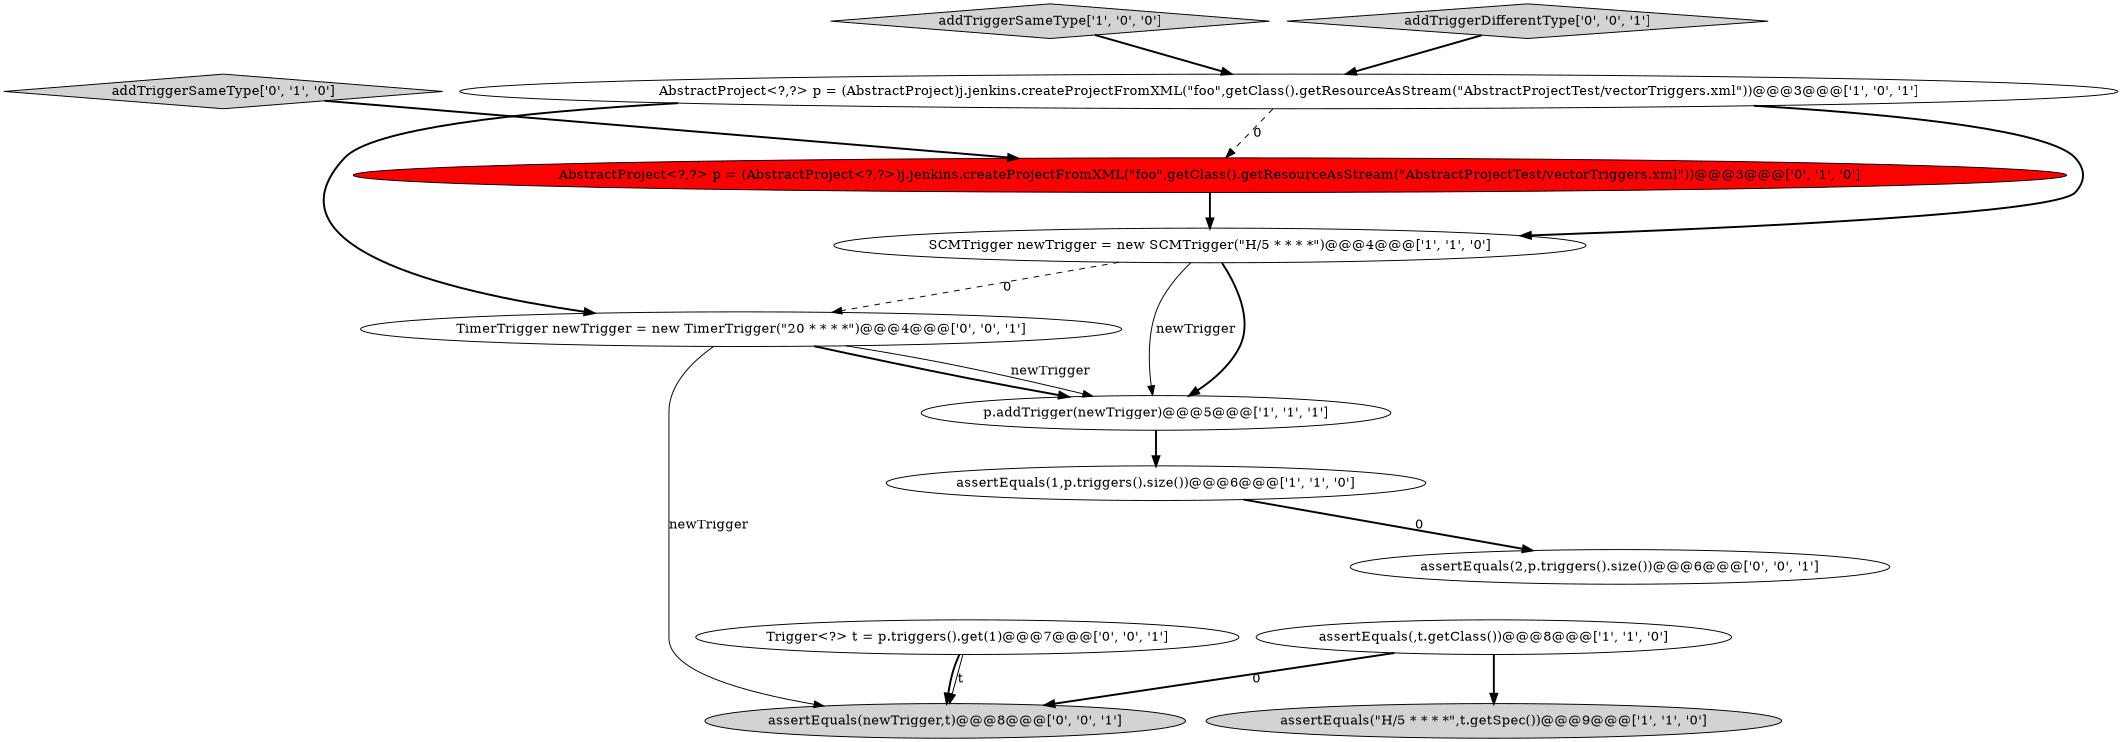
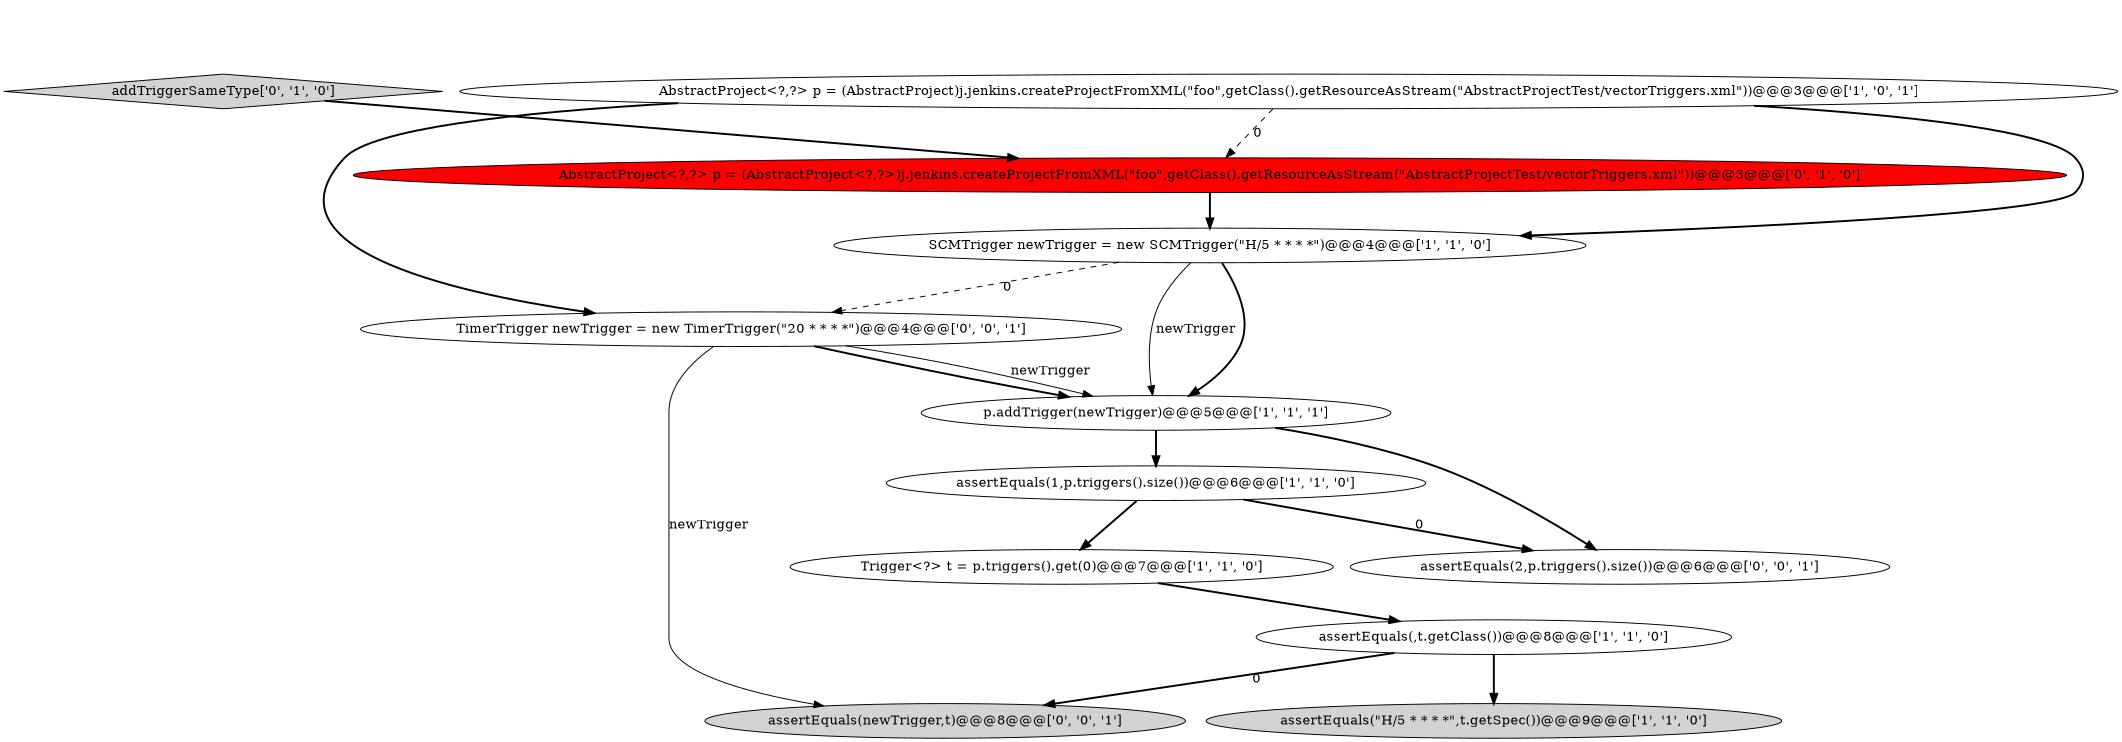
(1050, 21) -> none
(1527, 21) -> none
none -> (1438, 467)
none -> (1062, 567)
(967, 637) -> none
